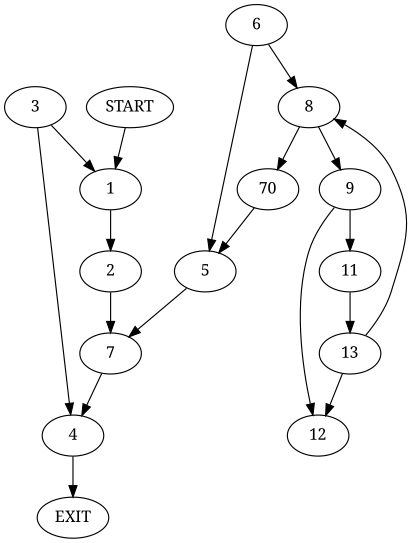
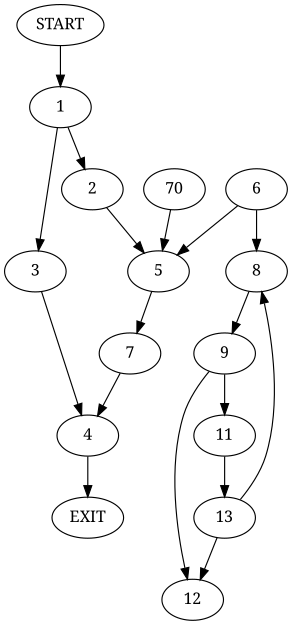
(291, 143) -> none
(69, 144) -> (49, 183)
(111, 307) -> (122, 226)
